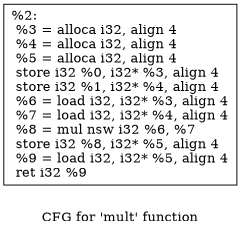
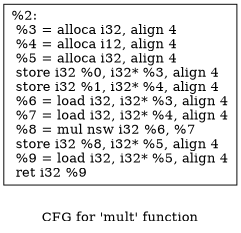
(95, 44) -> (95, 44)
